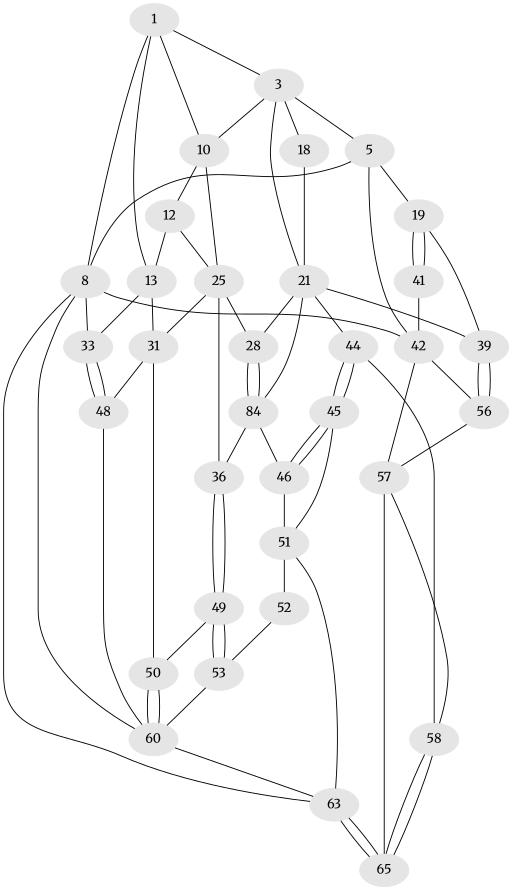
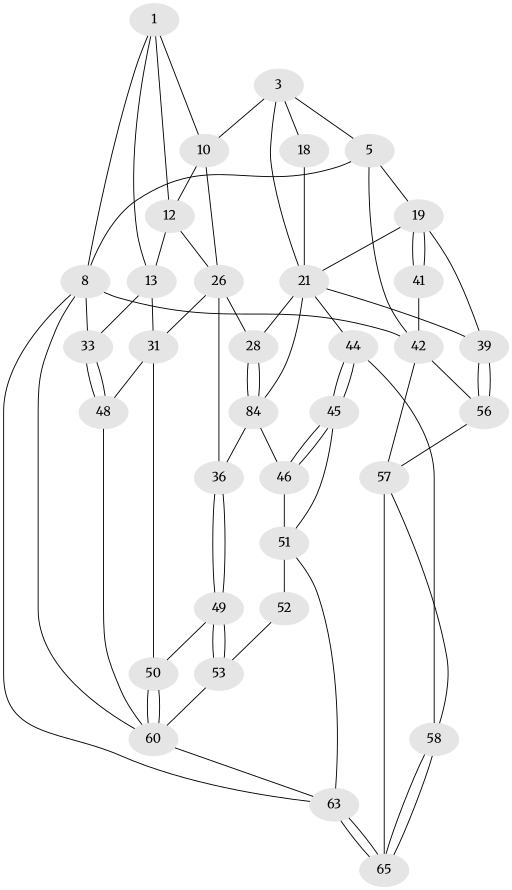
(217, 53) -> (162, 118)
none -> (361, 249)
(219, 282) -> (219, 282)
